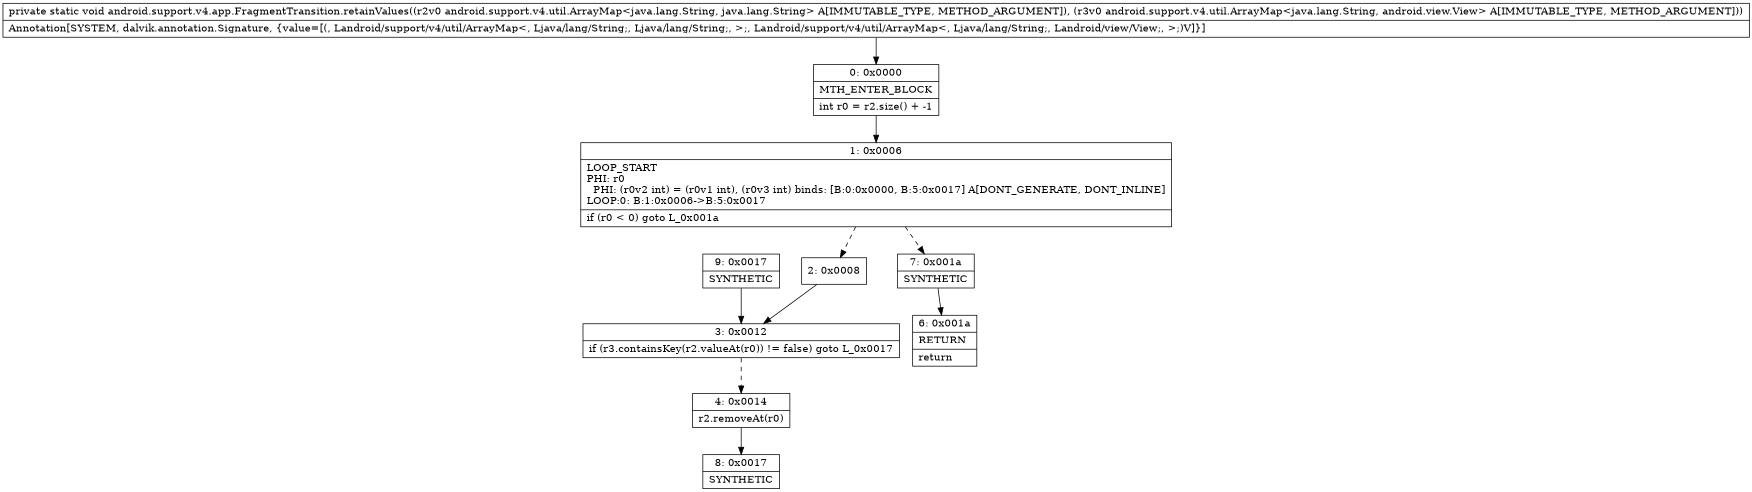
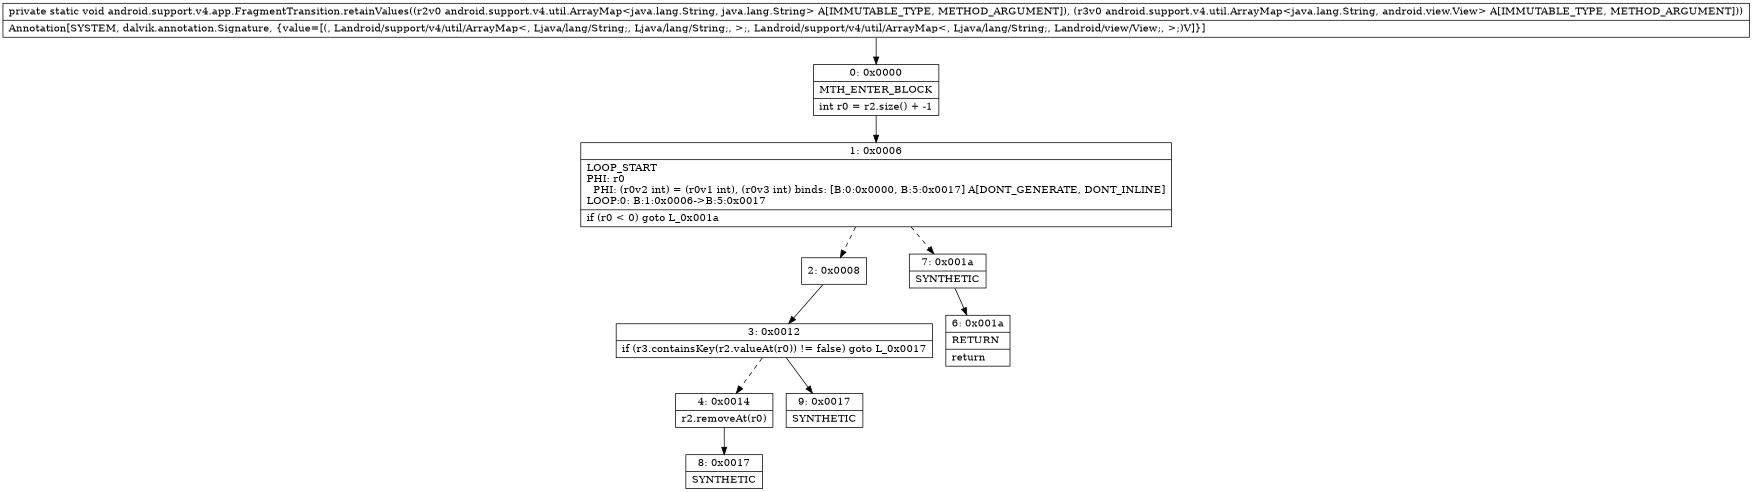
(741, 302) -> (797, 373)
